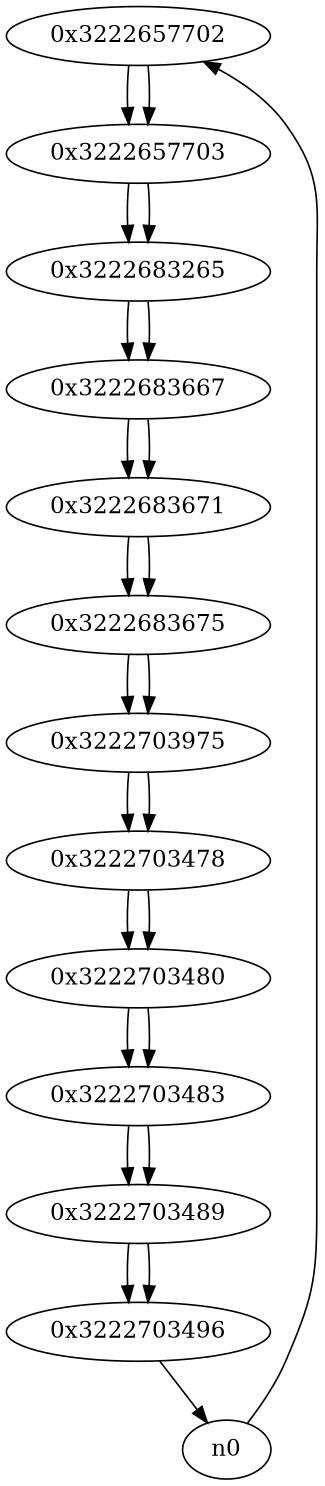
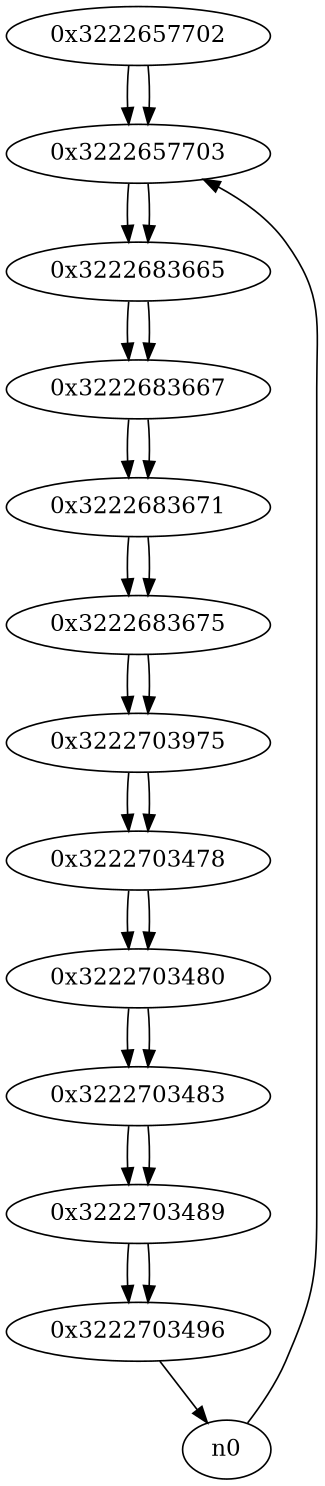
(138, 272) -> (138, 272)
(317, 734) -> (317, 793)
